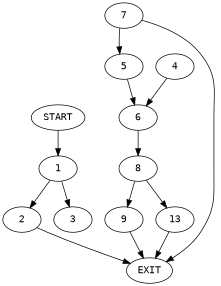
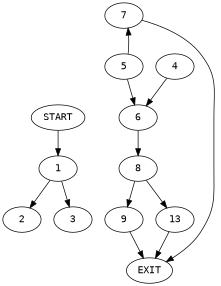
(119, 37) -> (129, 45)
(80, 245) -> none
